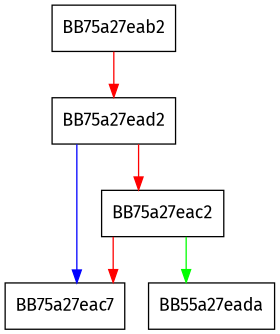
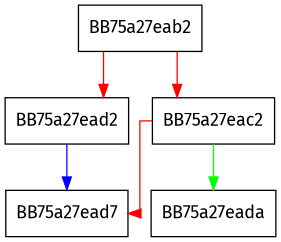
(139, 161) -> (177, 68)
(65, 306) -> (67, 213)
(212, 306) -> (213, 213)
